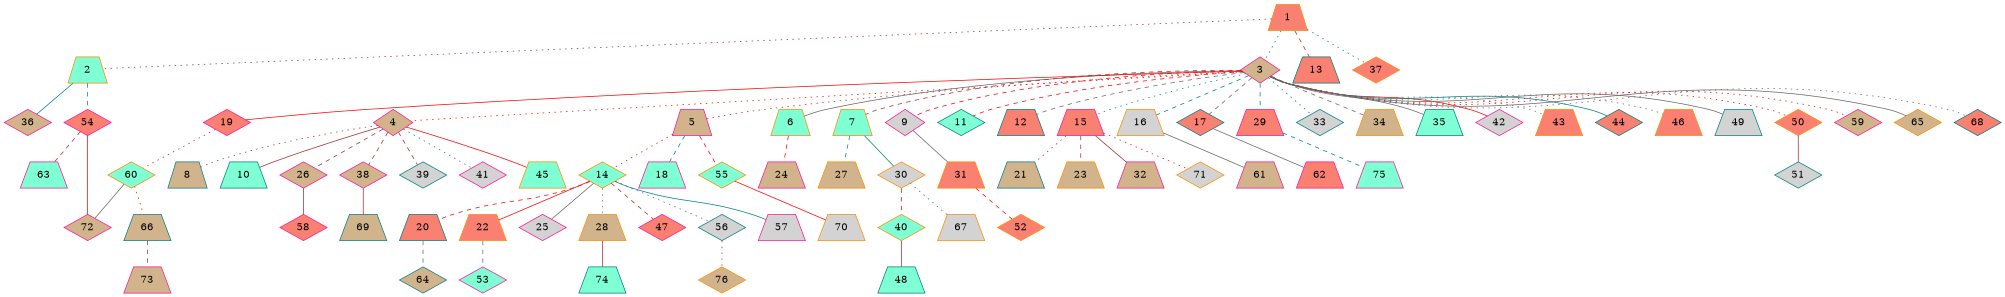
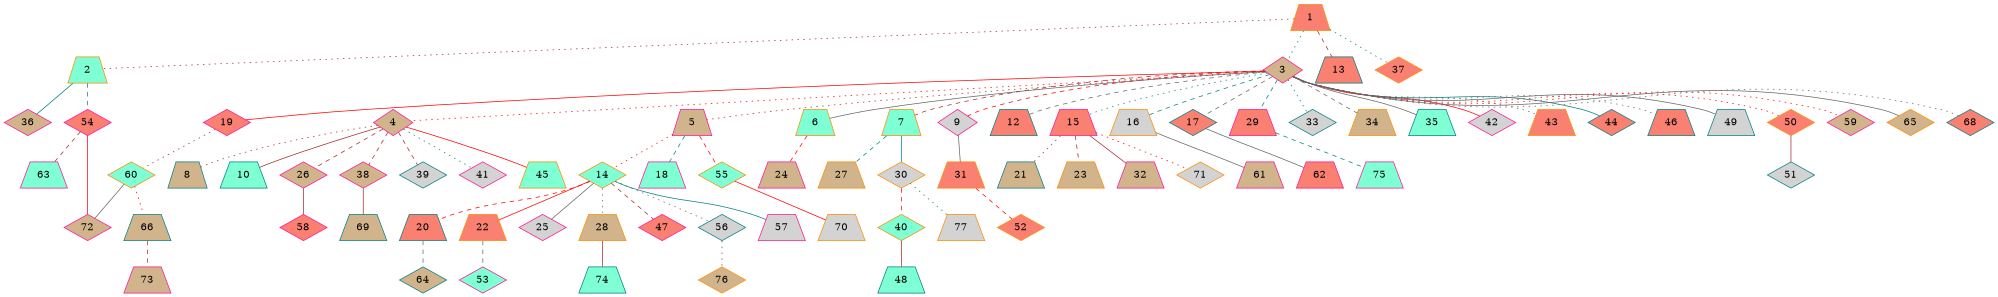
(961, 122) -> none
(1679, 122) -> (1671, 122)
(961, 228) -> (961, 228)
